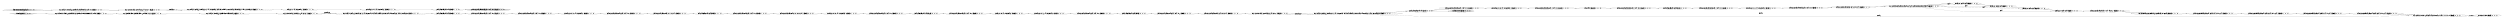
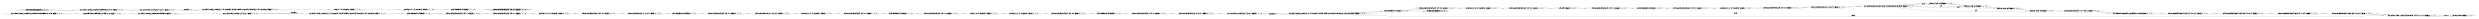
(24, 14) -> none
